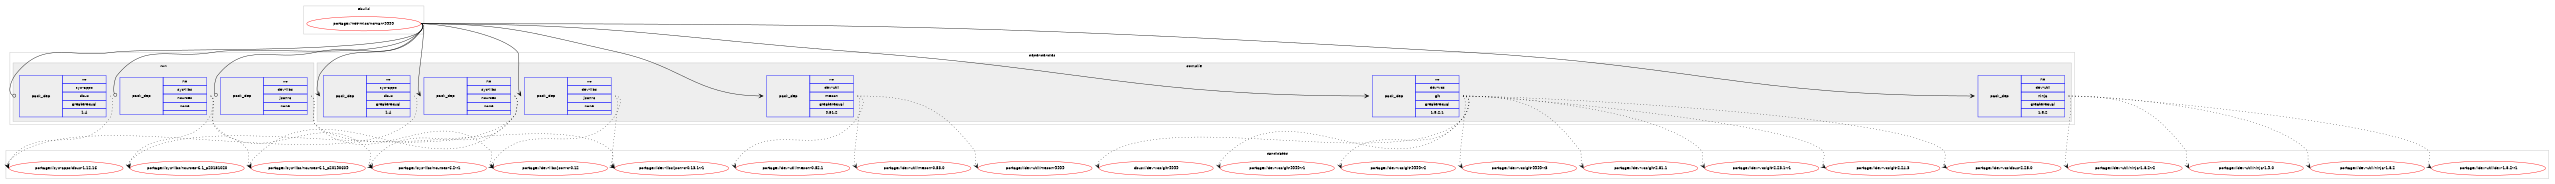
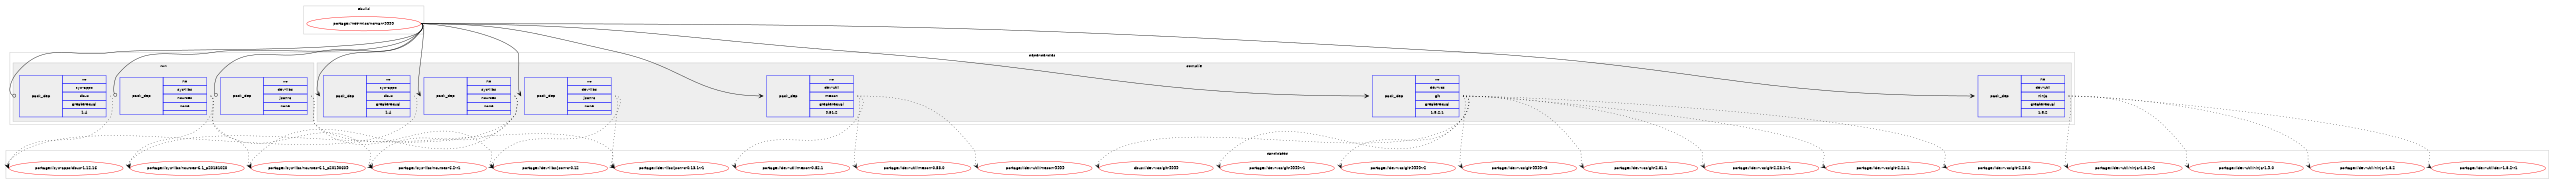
(1883, 168) -> (1883, 168)
(2004, 168) -> (2004, 168)
